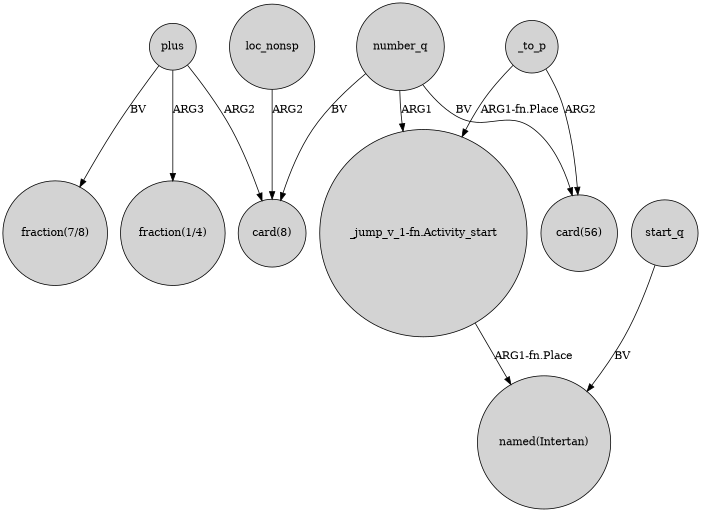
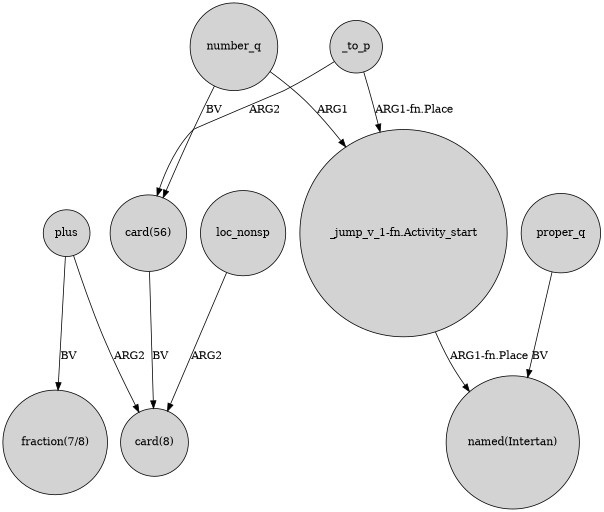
(315, 127) -> (151, 336)
(173, 233) -> none
(665, 233) -> (561, 233)
